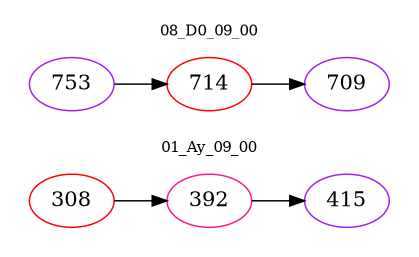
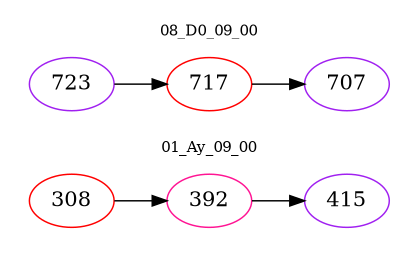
(72, 84) -> (72, 84)
(209, 84) -> (209, 84)
(347, 84) -> (347, 84)
